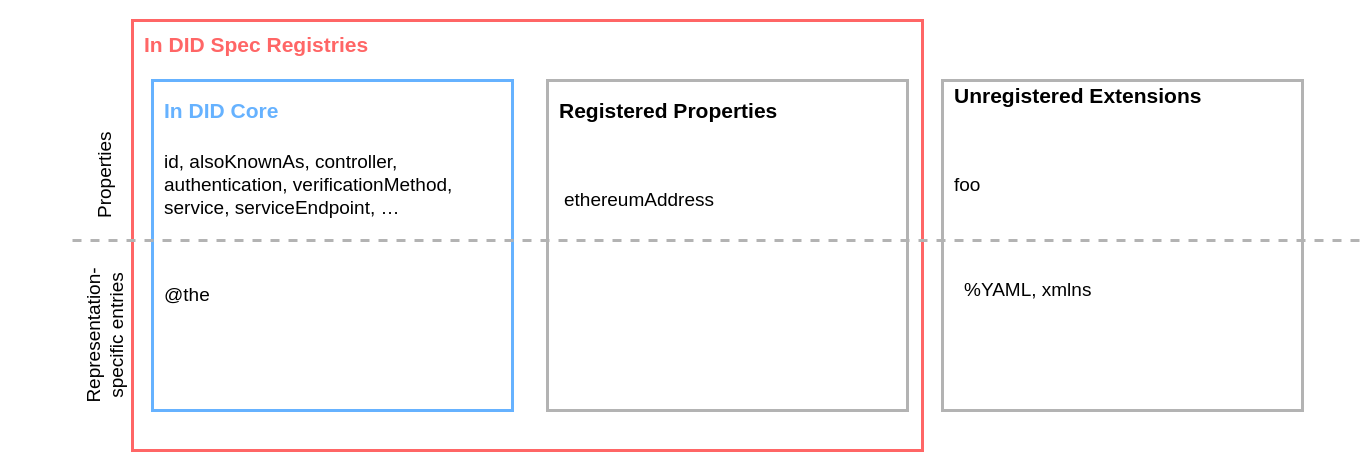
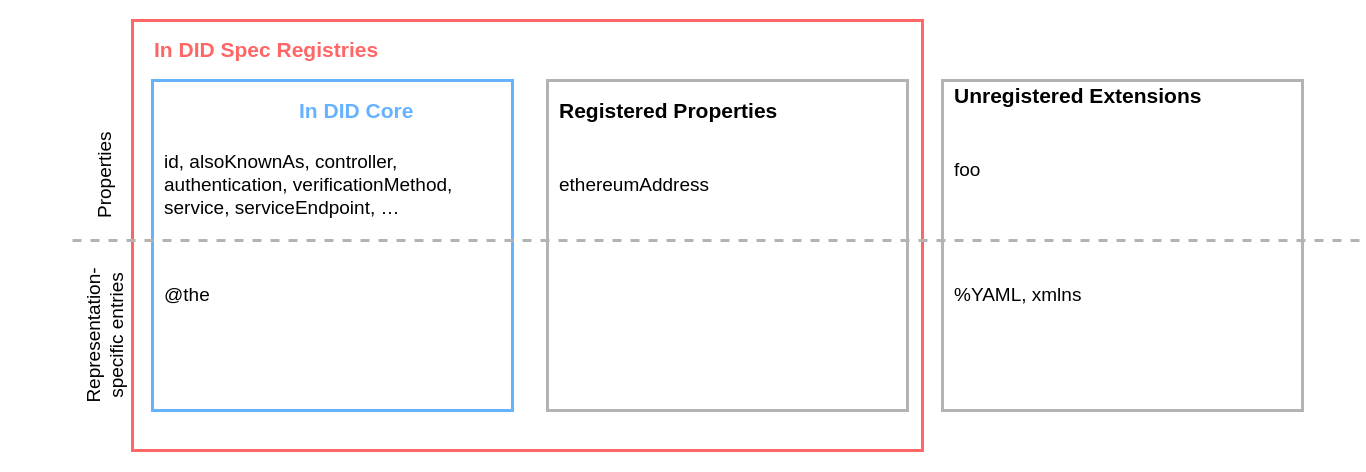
(258, 41) -> (268, 46)
(243, 111) -> (378, 111)
(1123, 186) -> (1123, 171)
(733, 201) -> (728, 186)
(1123, 291) -> (1113, 296)
